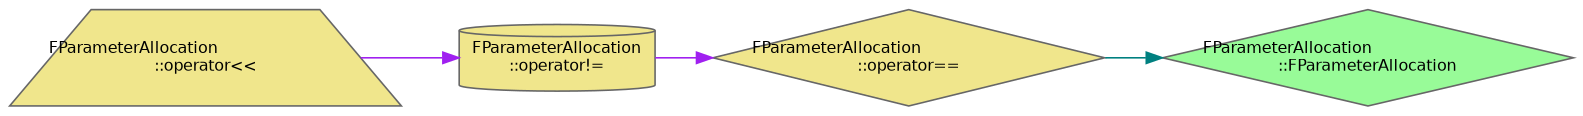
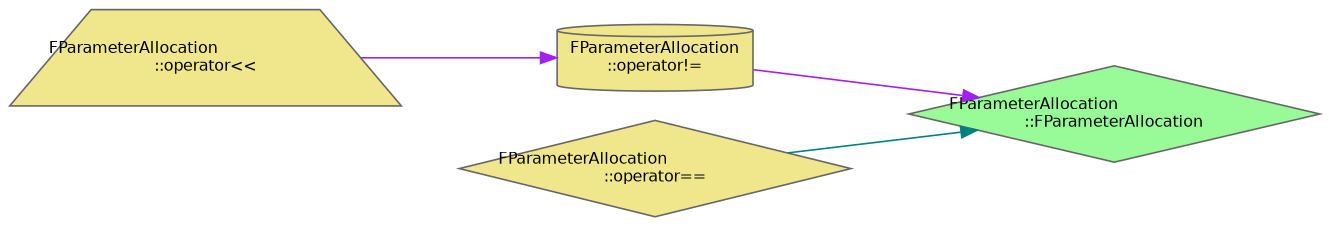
(676, 58) -> (858, 83)
